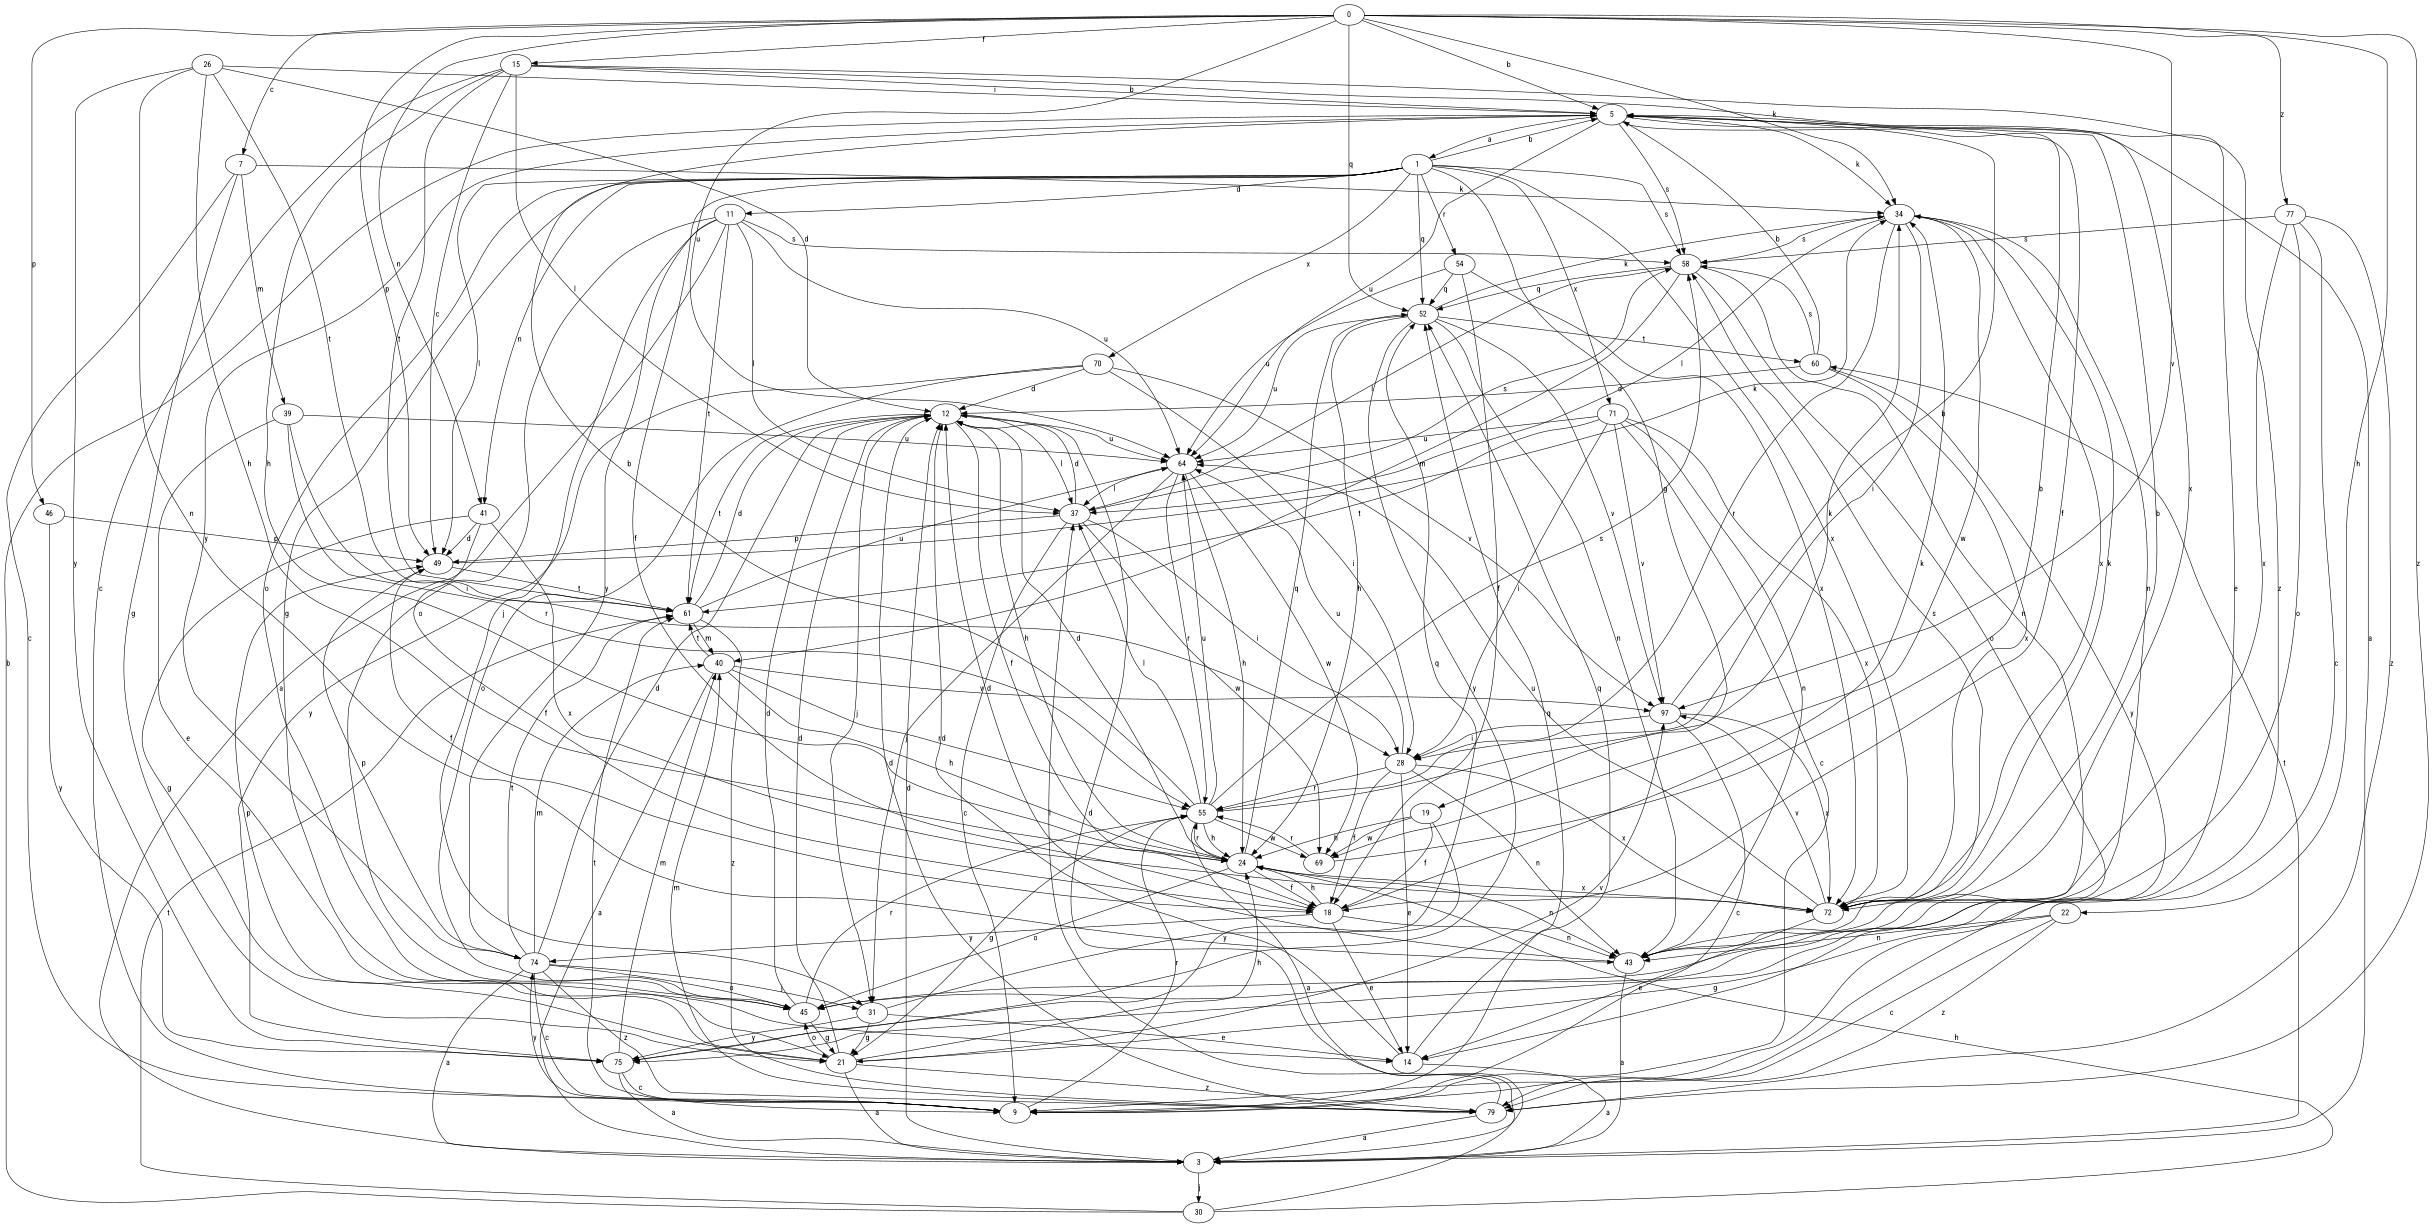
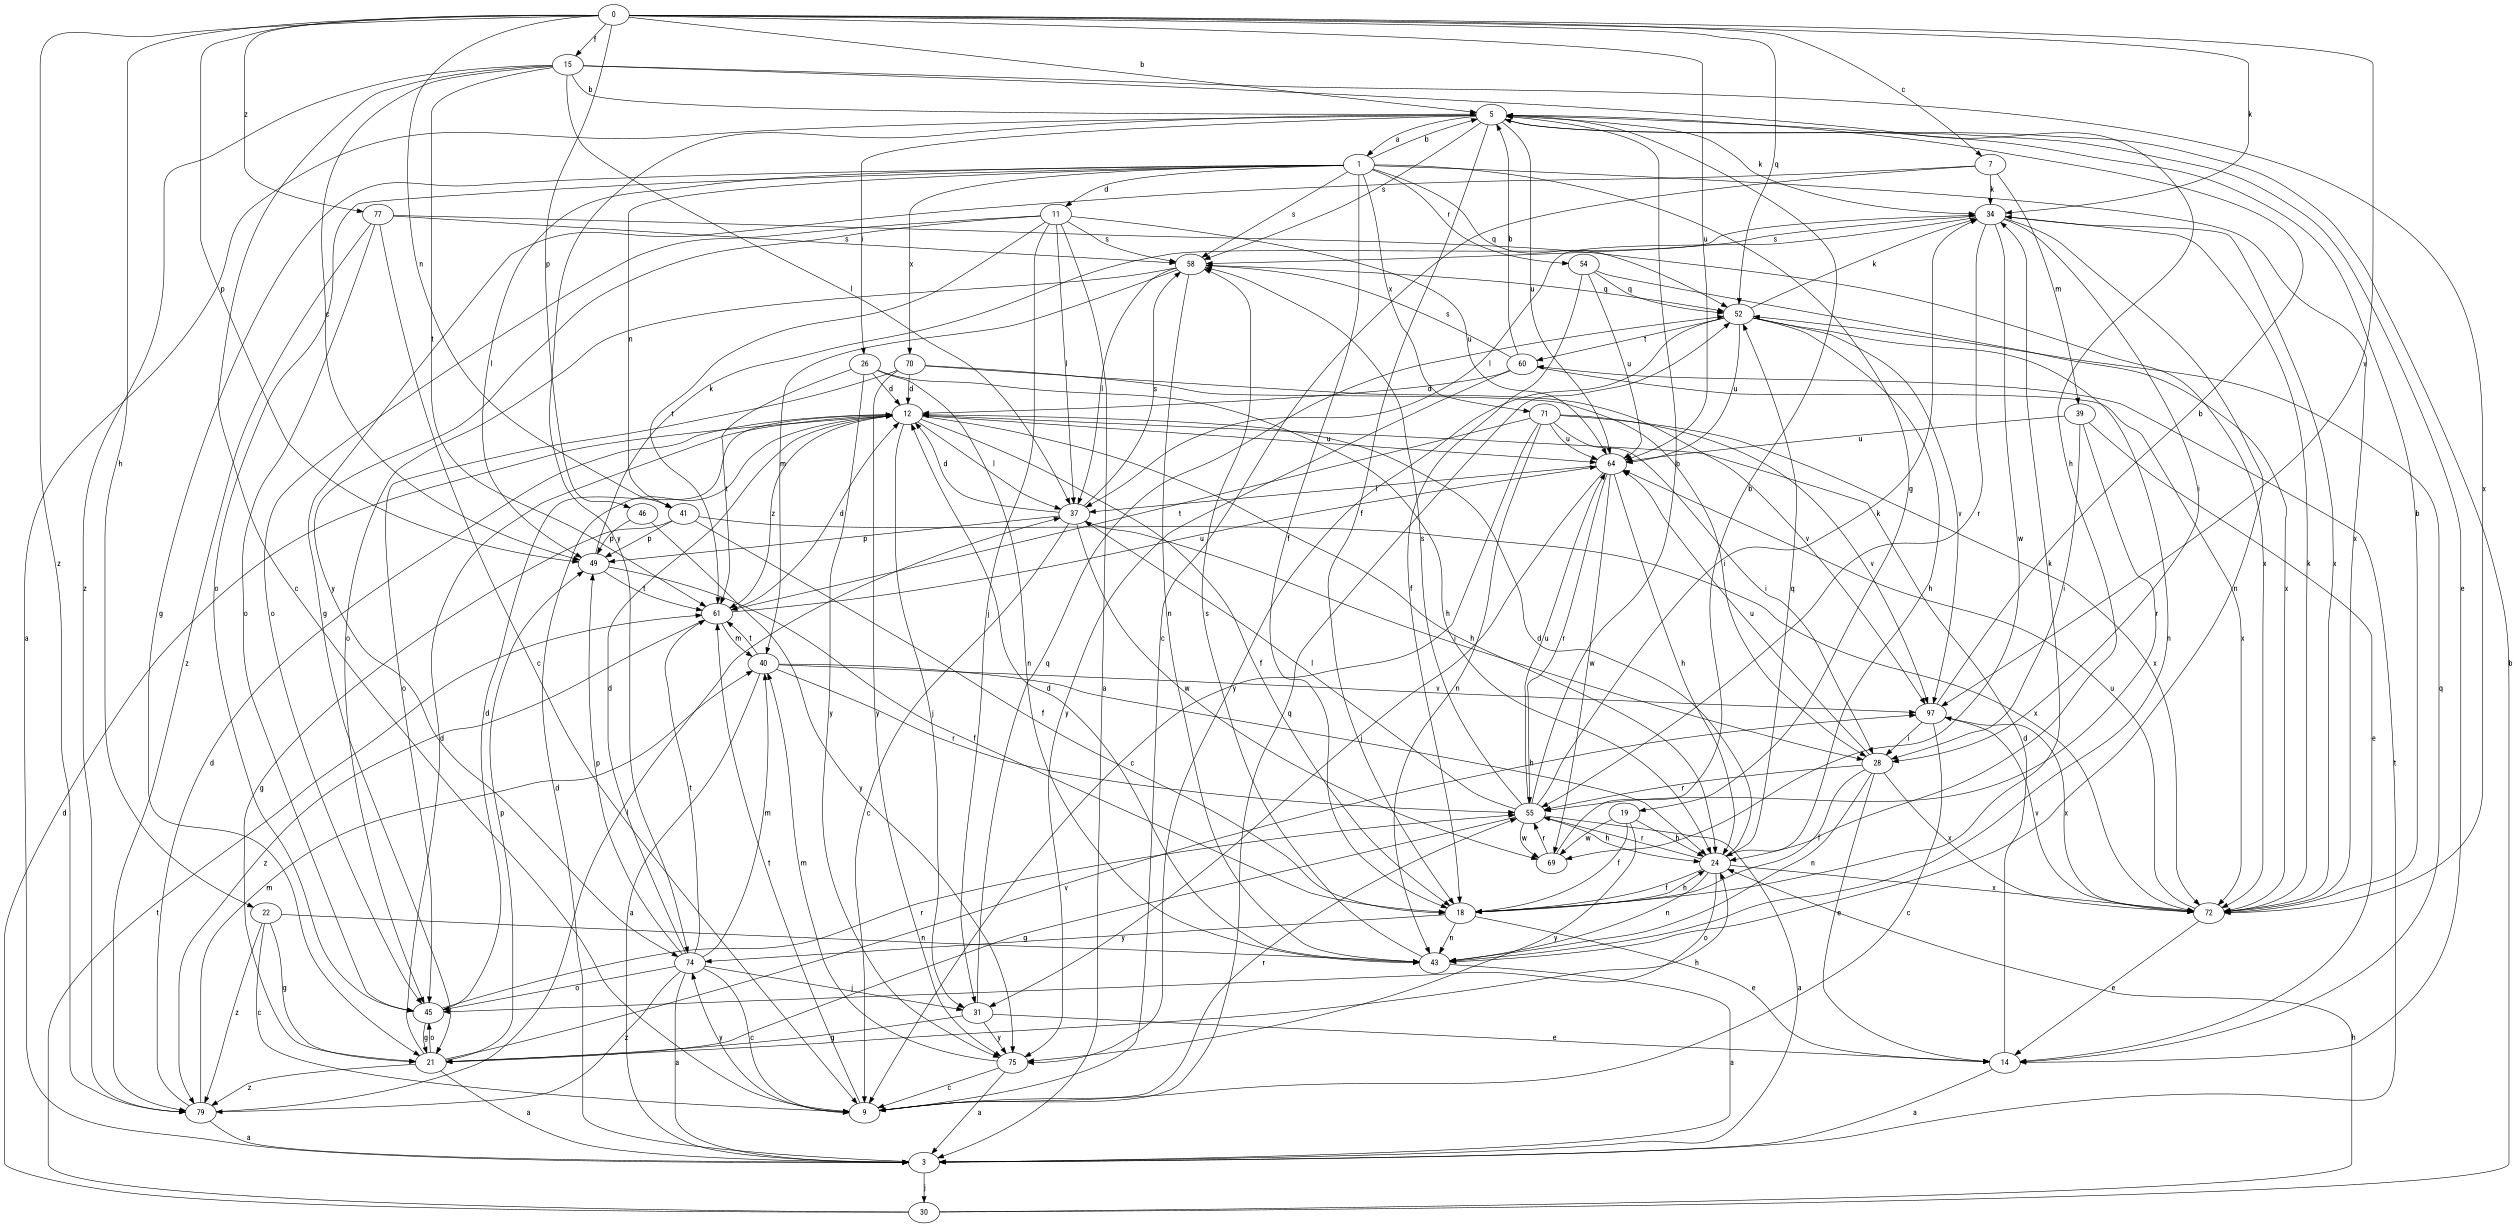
(907, 91) -> (1075, 133)
(720, 514) -> (774, 514)
(469, 539) -> (650, 539)
